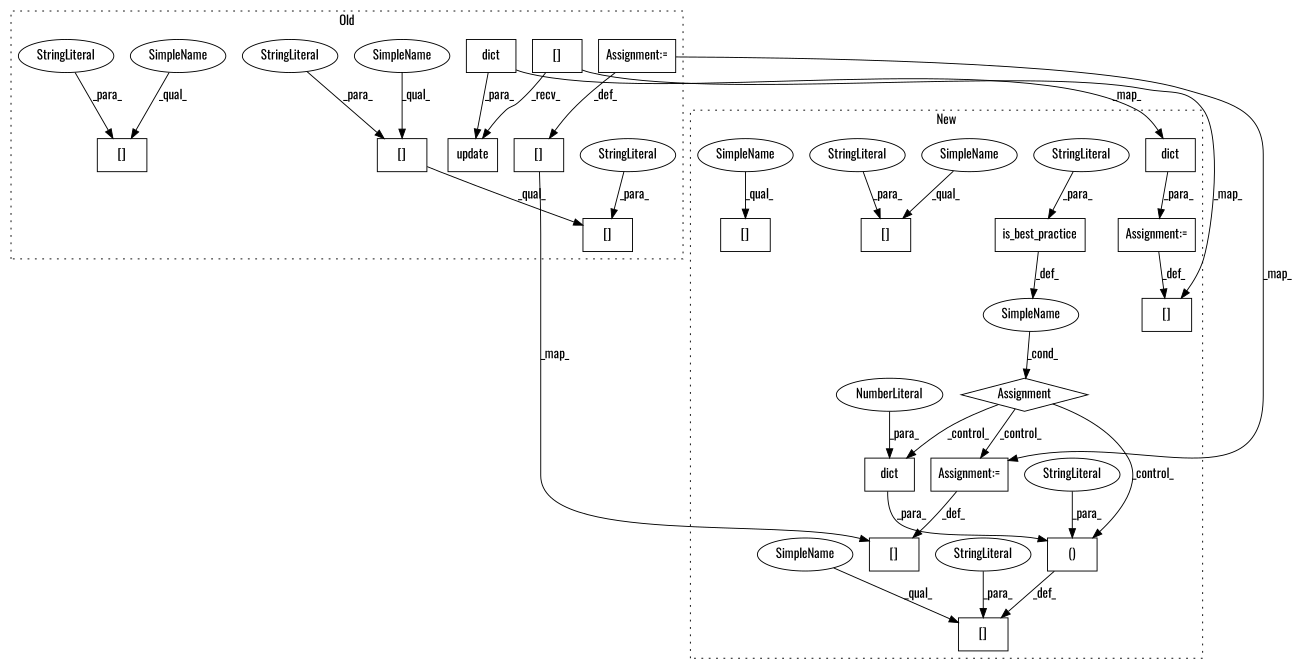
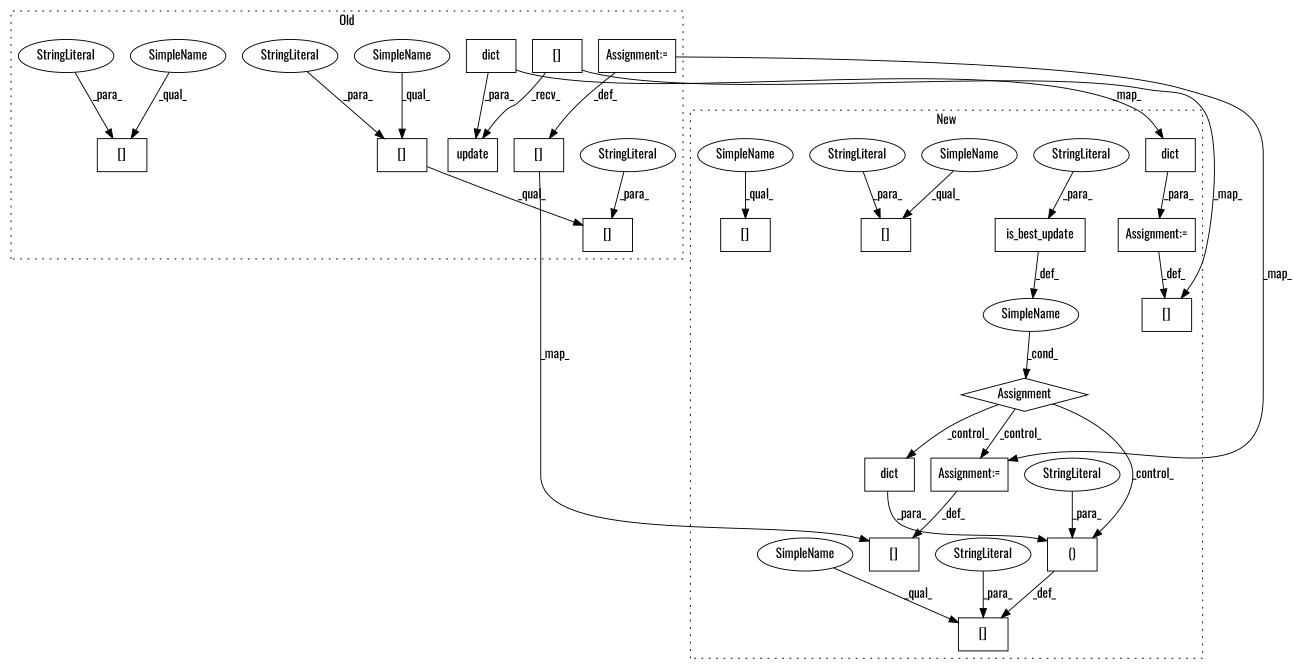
(1040, 235) -> (1040, 235)
(890, 395) -> none
